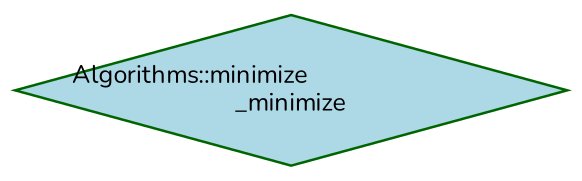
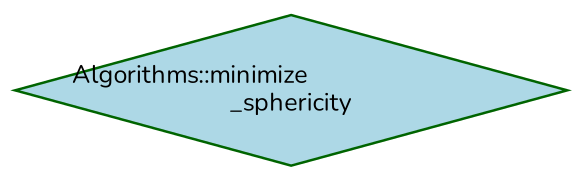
(291, 90) -> (291, 90)
